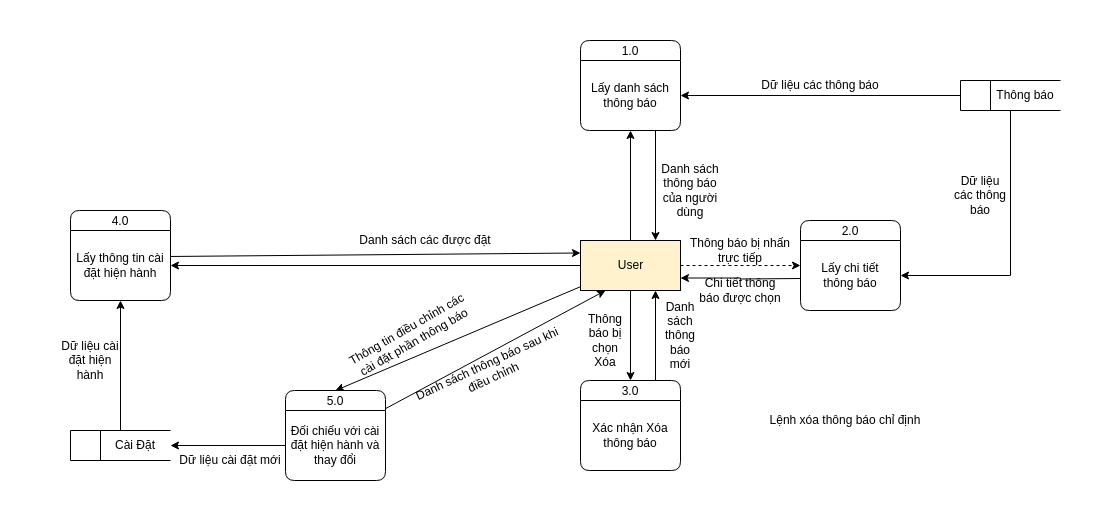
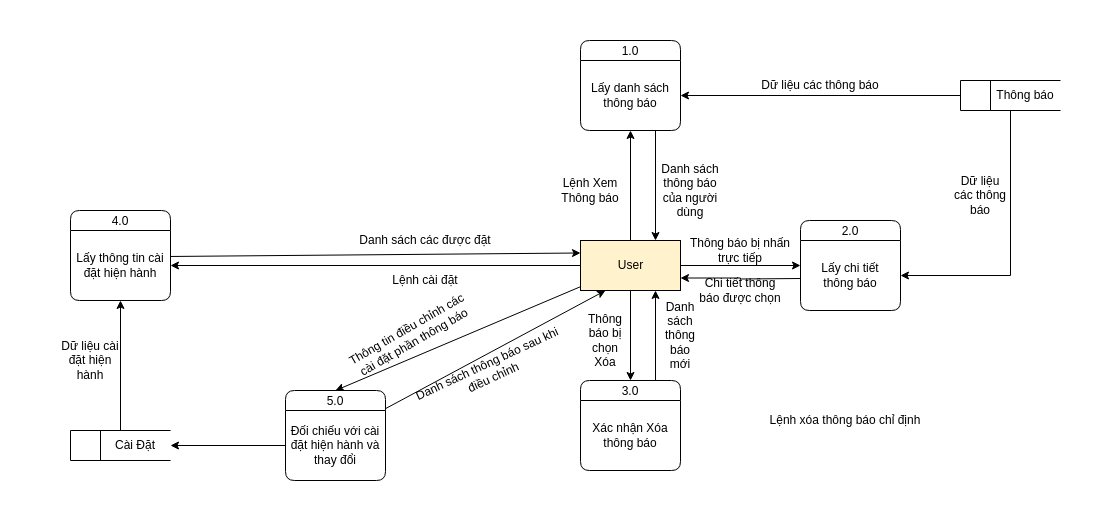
none -> (591, 191)
(738, 266) -> (738, 266)
none -> (426, 281)
(231, 461) -> none
